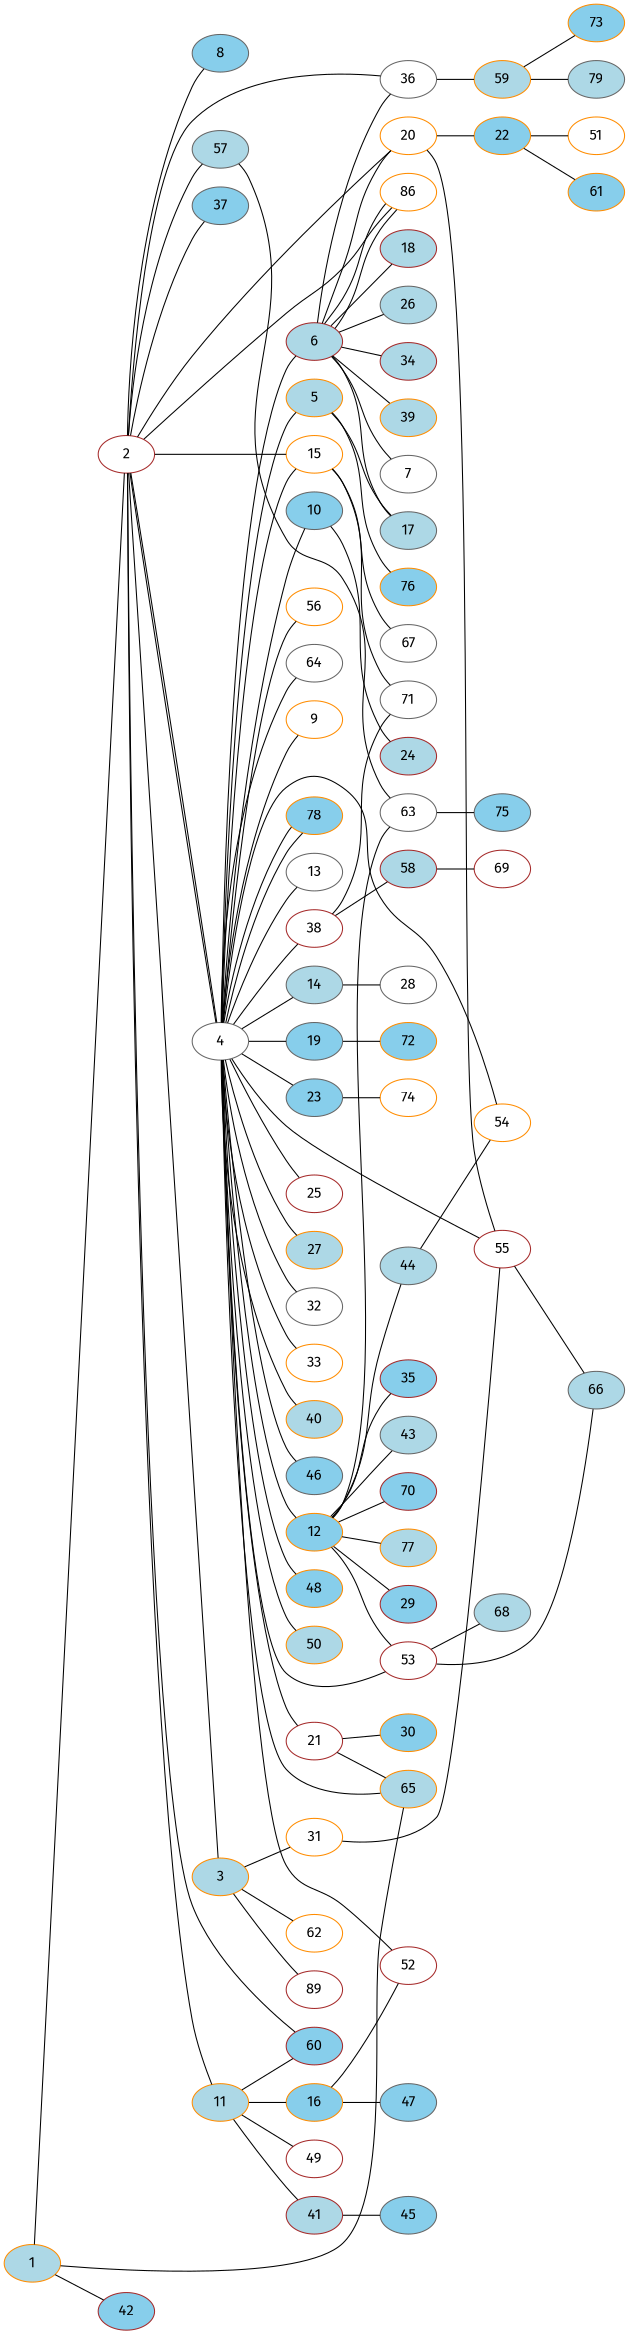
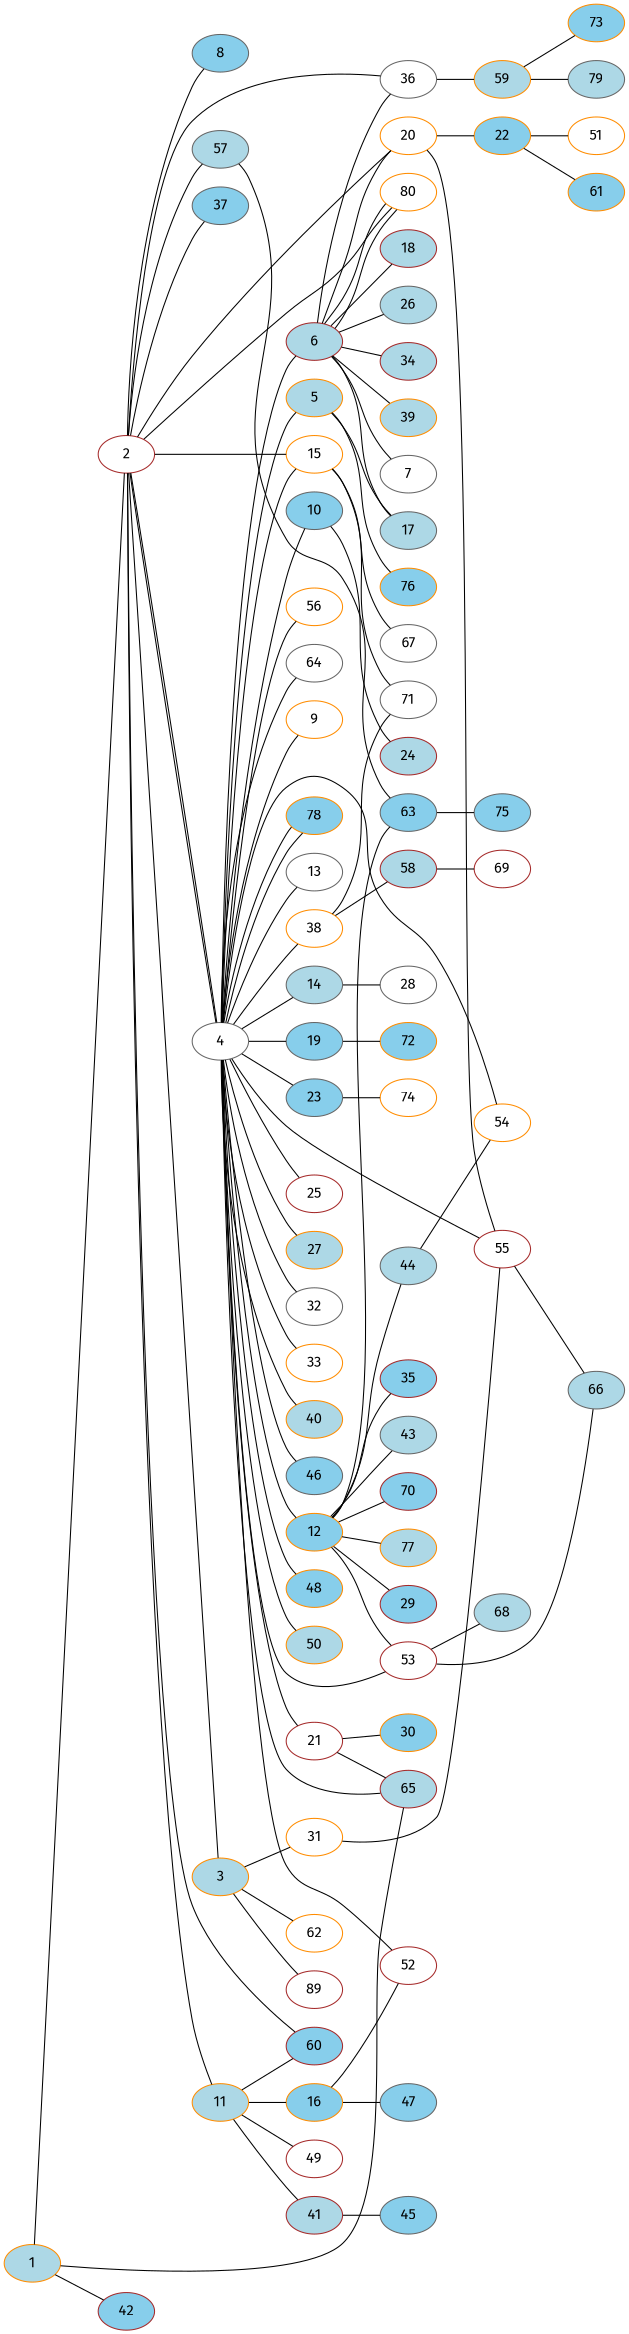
(408, 192) -> (408, 192)
(408, 813) -> (408, 813)
(314, 929) -> (314, 929)
(408, 1789) -> (408, 1789)
